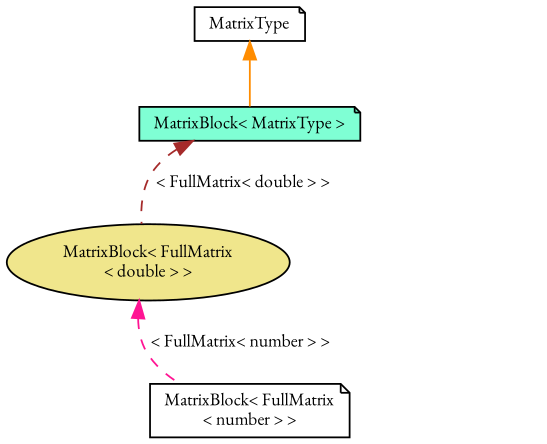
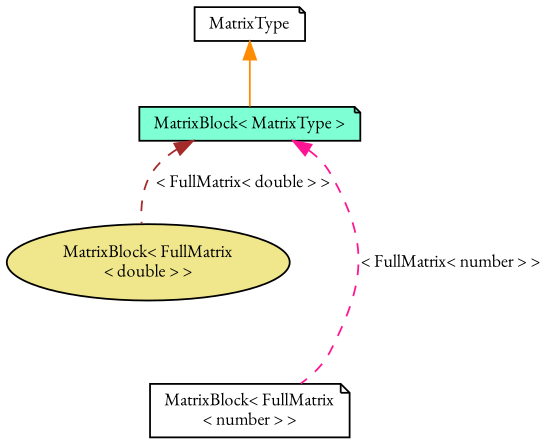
(150, 357) -> (358, 268)
